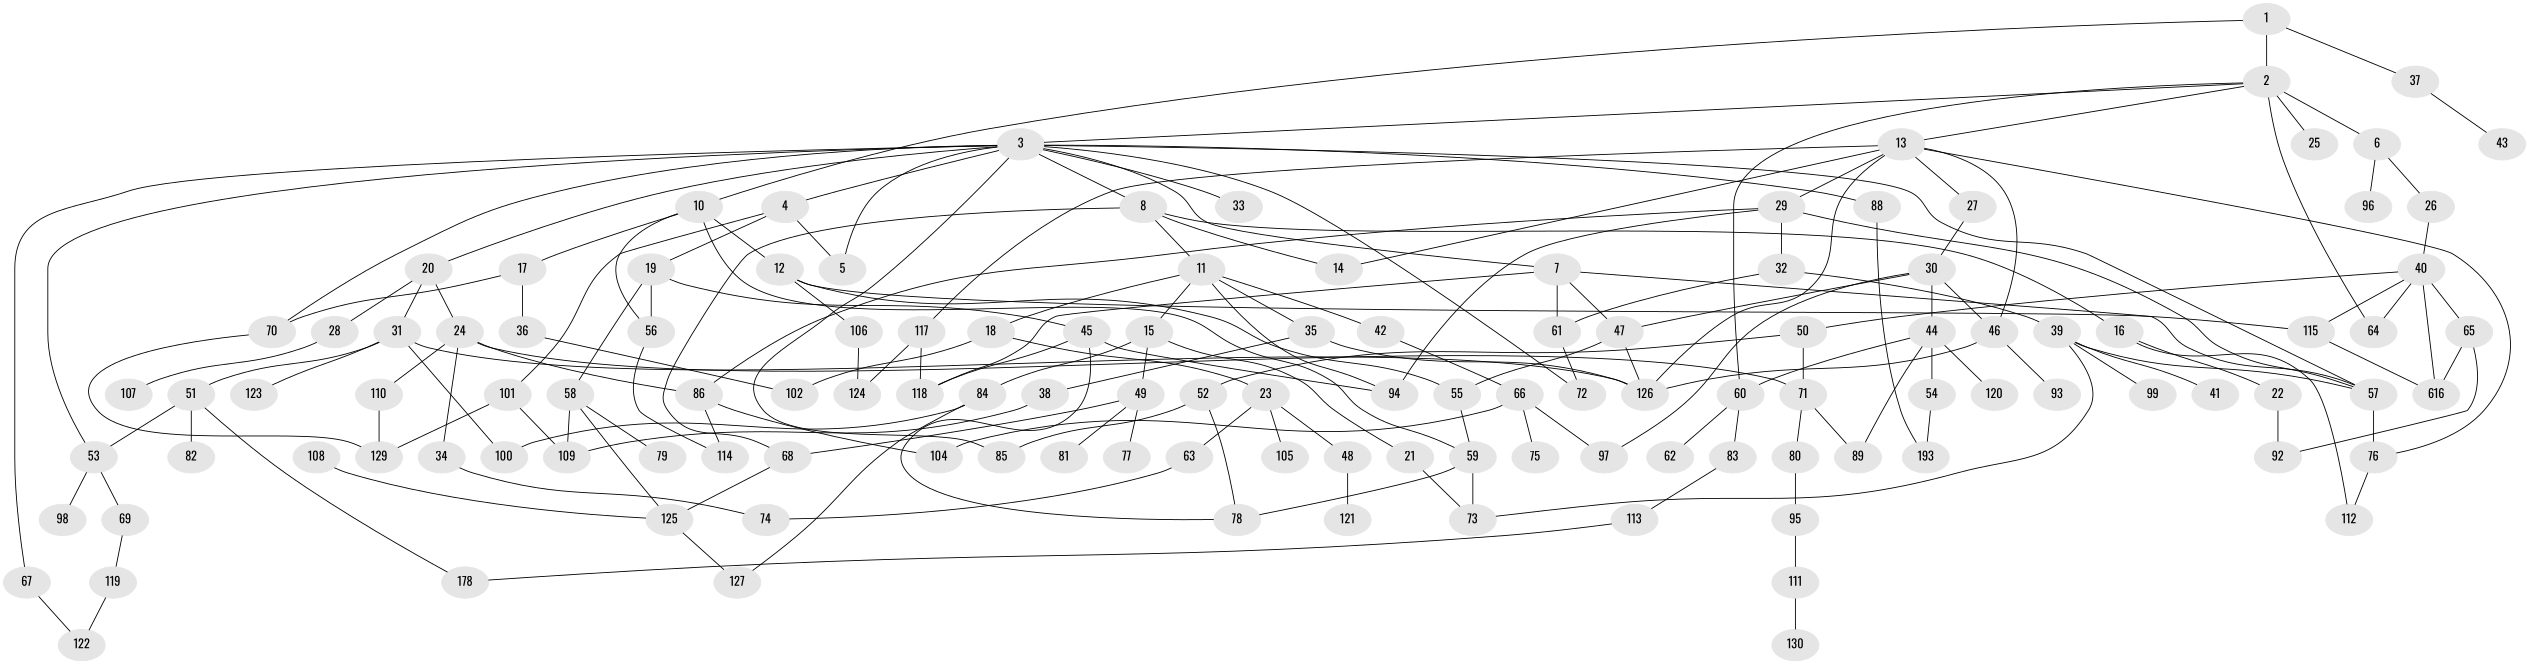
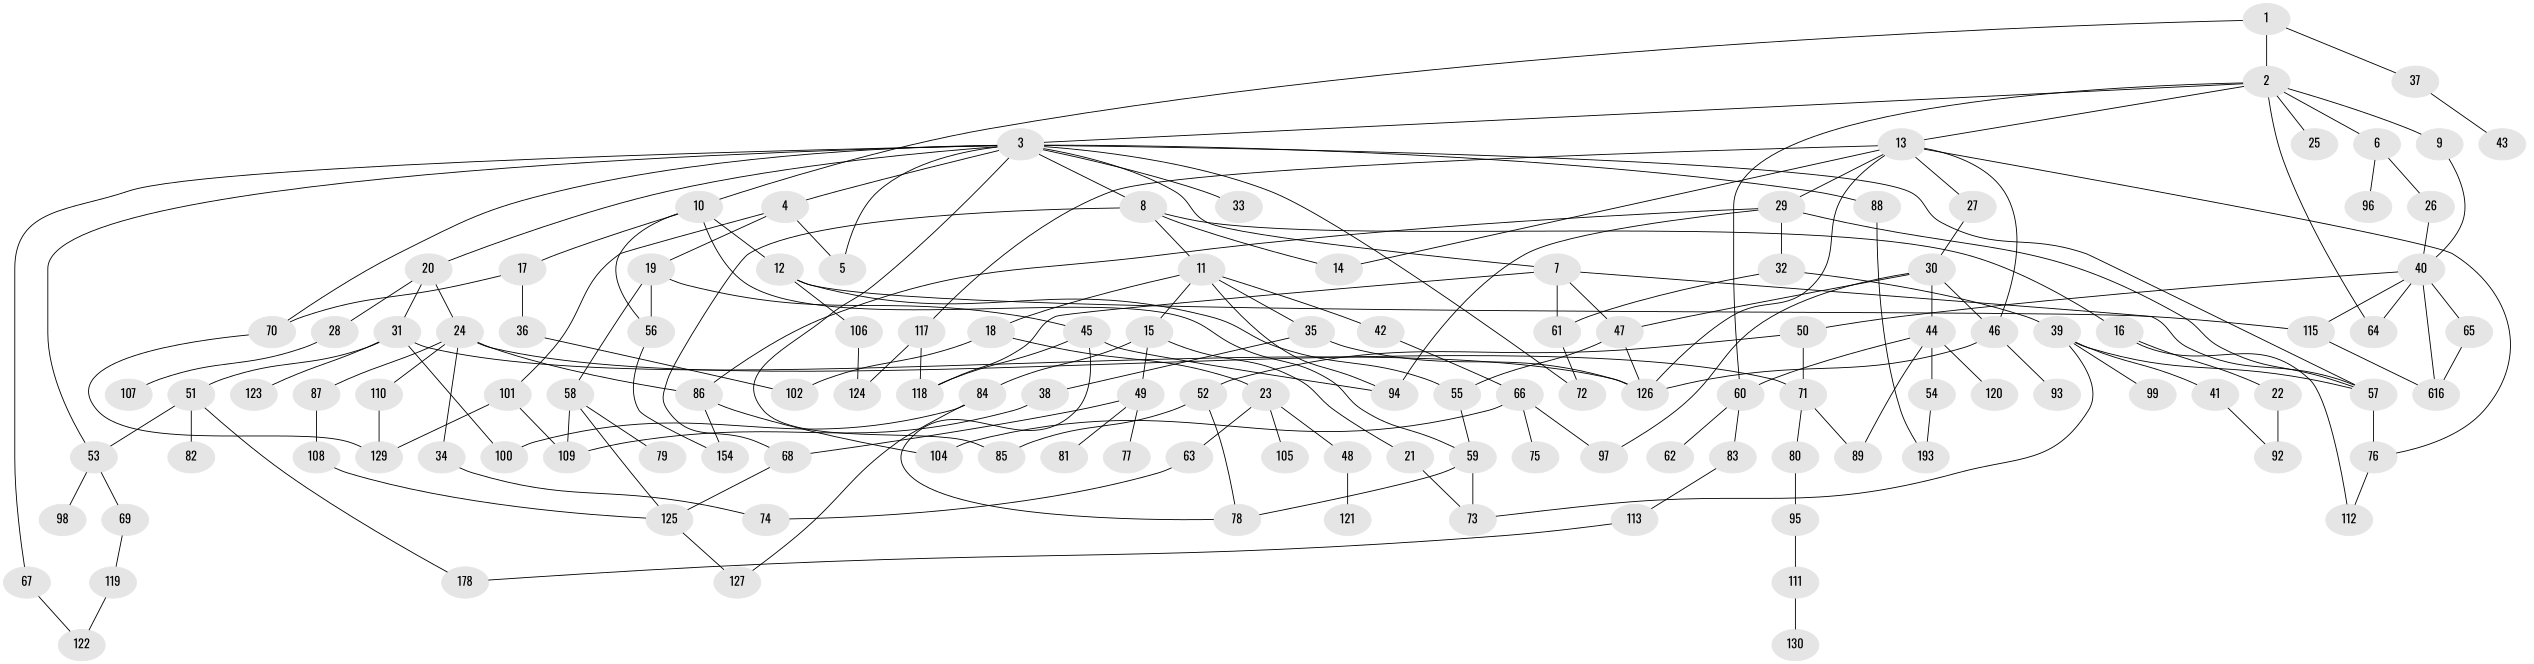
none -> (2440, 144)
none -> (316, 395)
(2416, 424) -> (2247, 426)
(725, 457) -> (725, 457)
